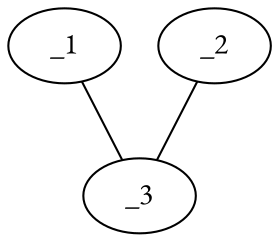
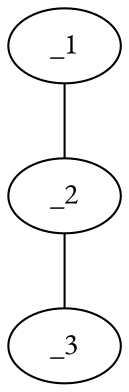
(102, 121) -> (65, 121)
